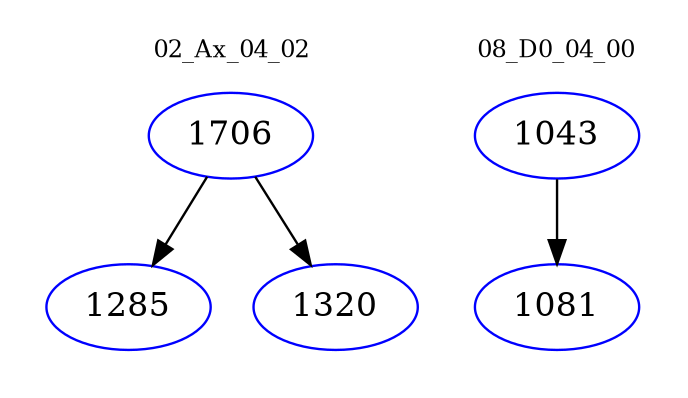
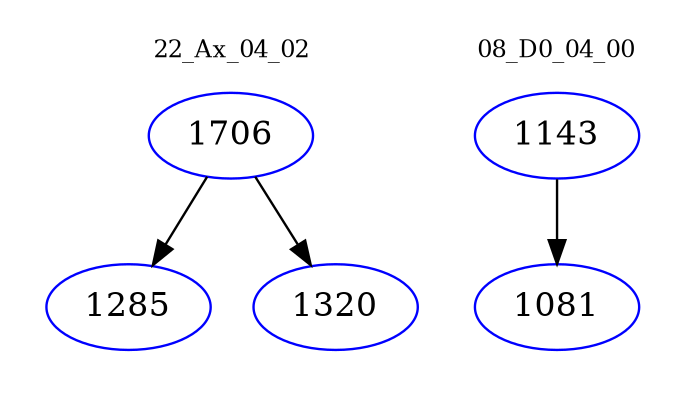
(232, 51) -> (232, 51)
(557, 136) -> (557, 136)
